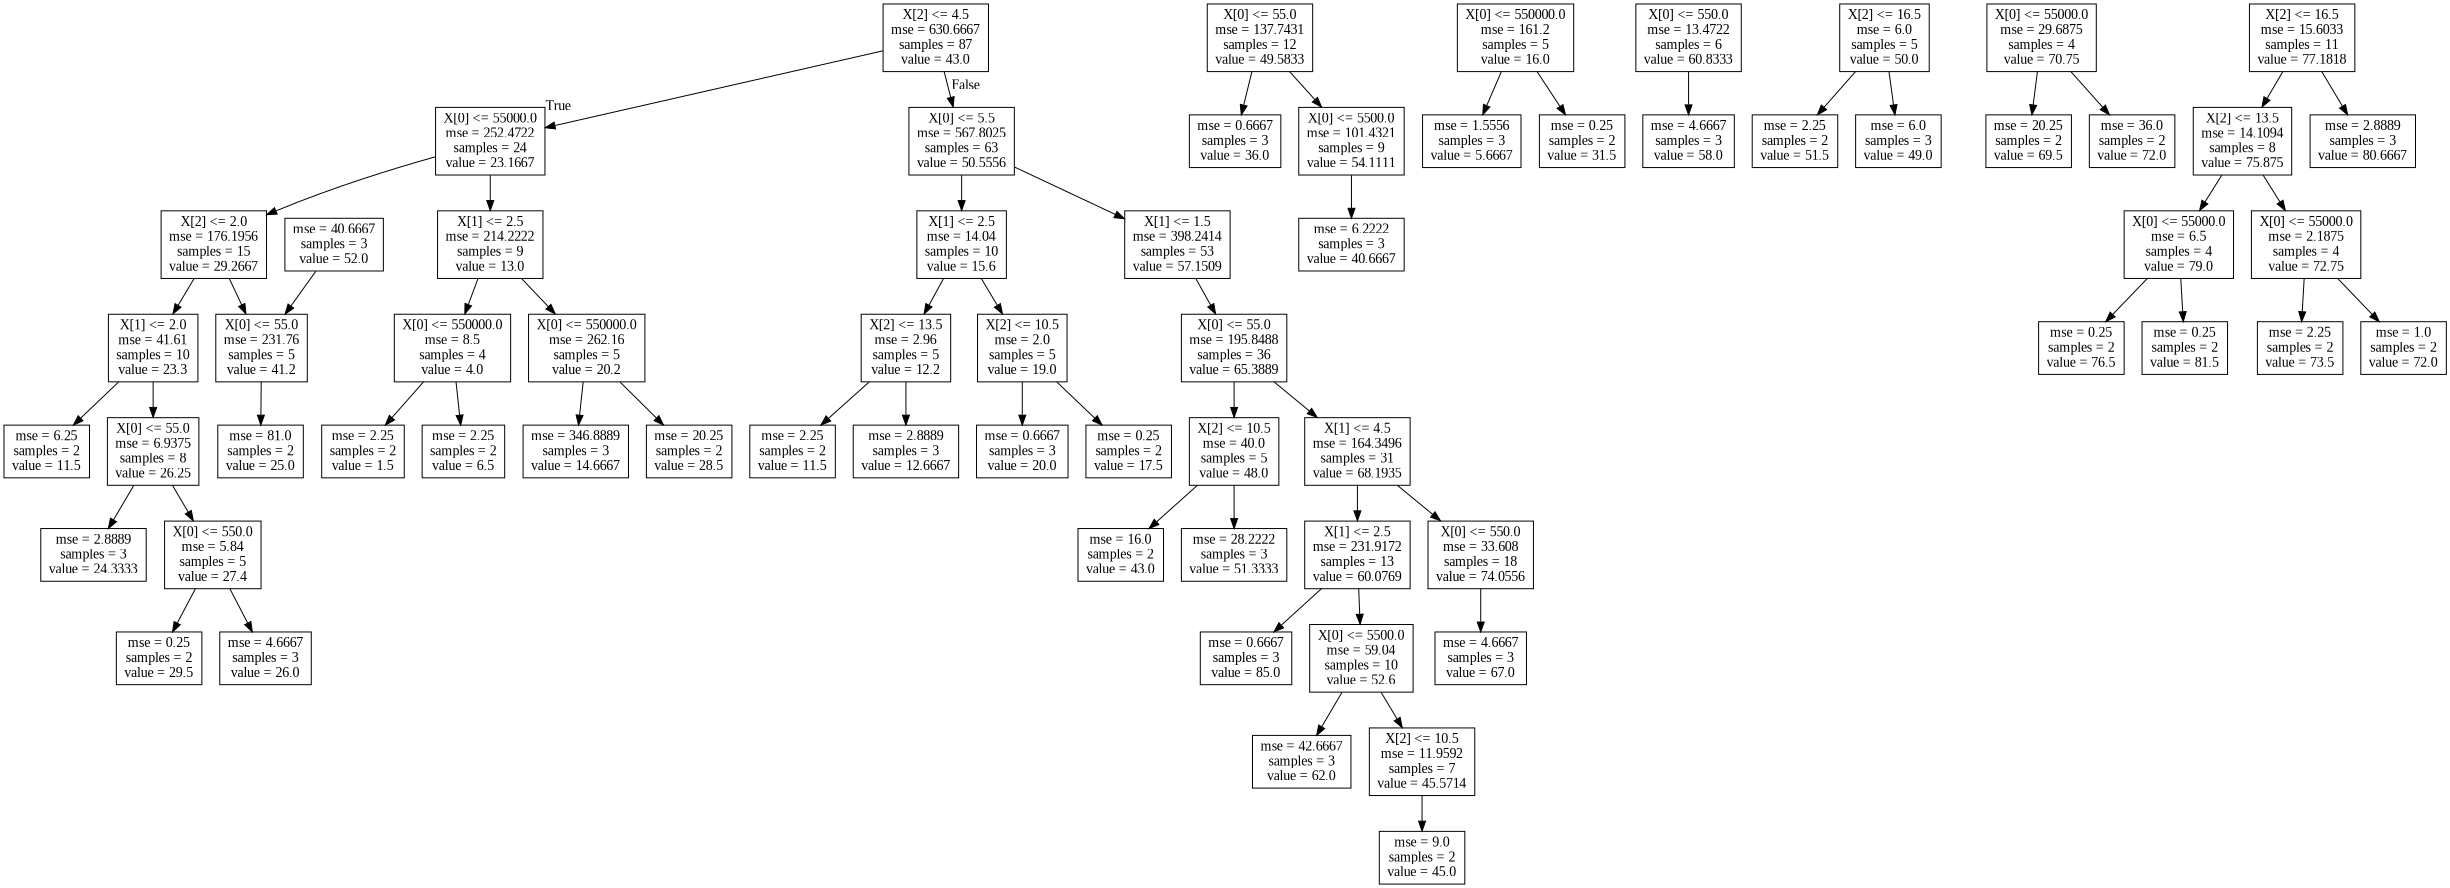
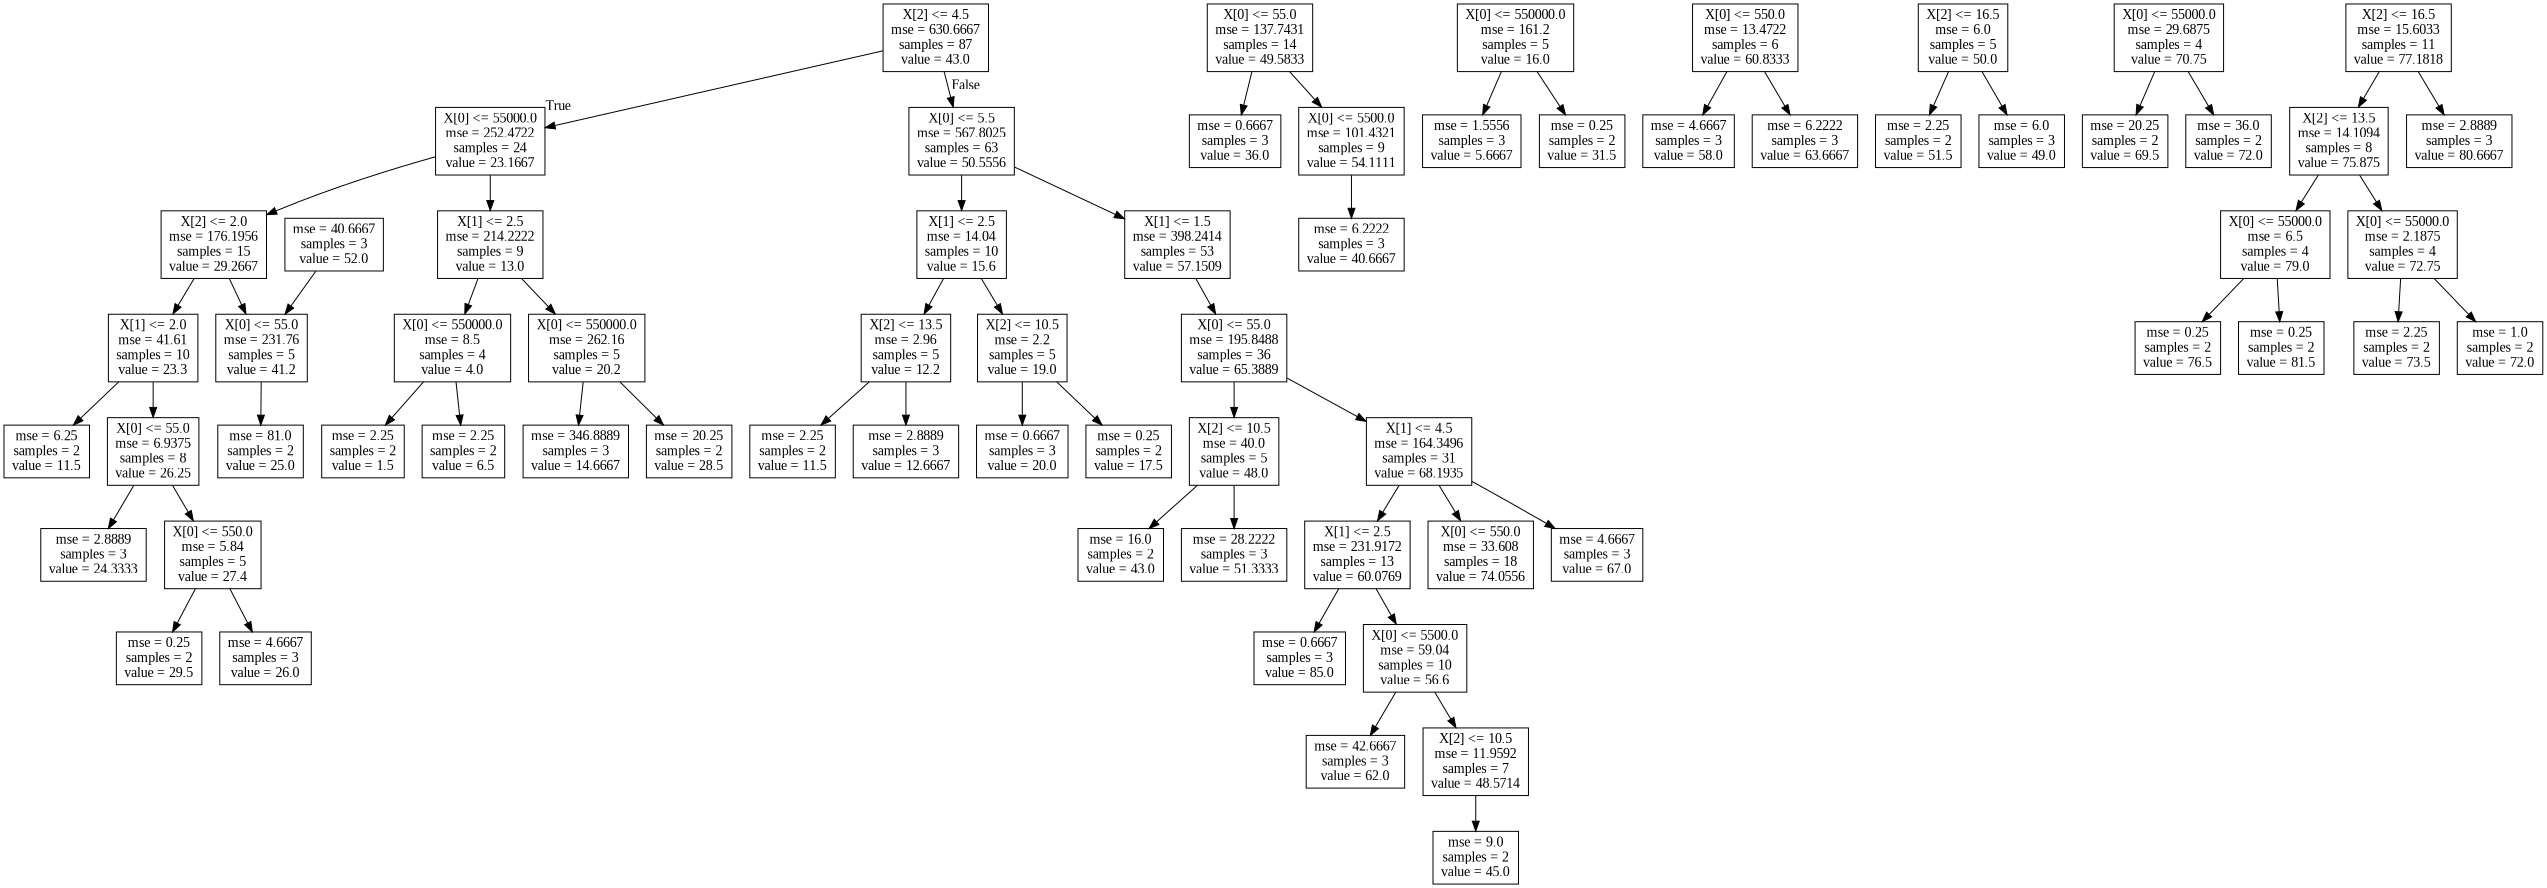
(1260, 38) -> (1260, 38)
none -> (1805, 141)
(1022, 348) -> (1022, 348)
(1481, 605) -> (1509, 502)
(1361, 658) -> (1415, 658)
(1422, 762) -> (1476, 762)
